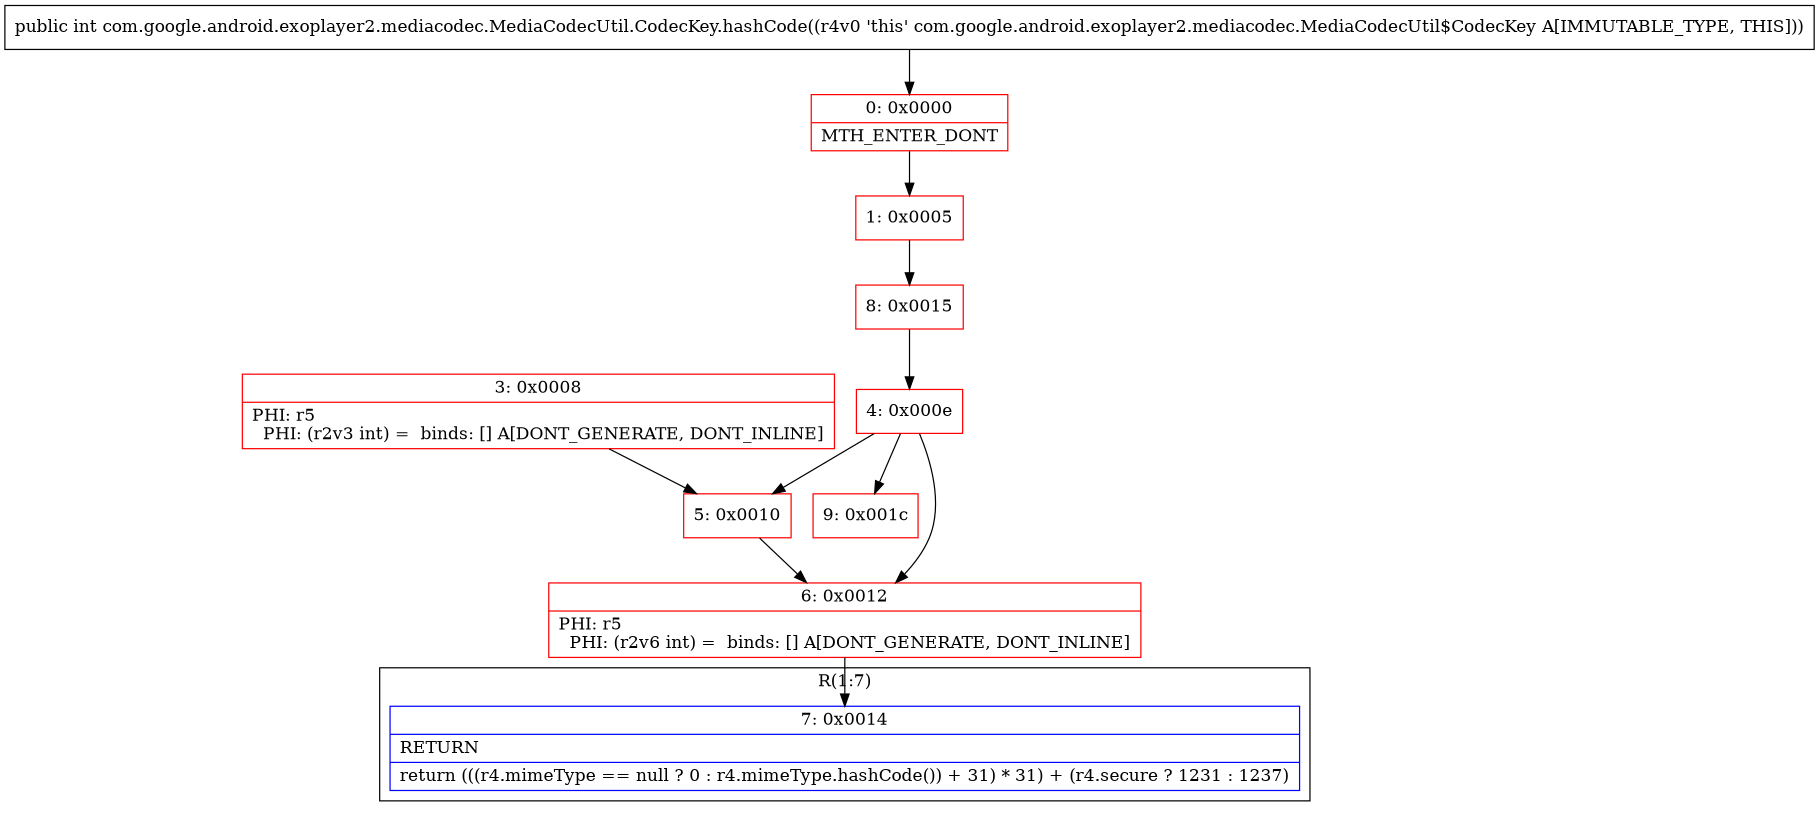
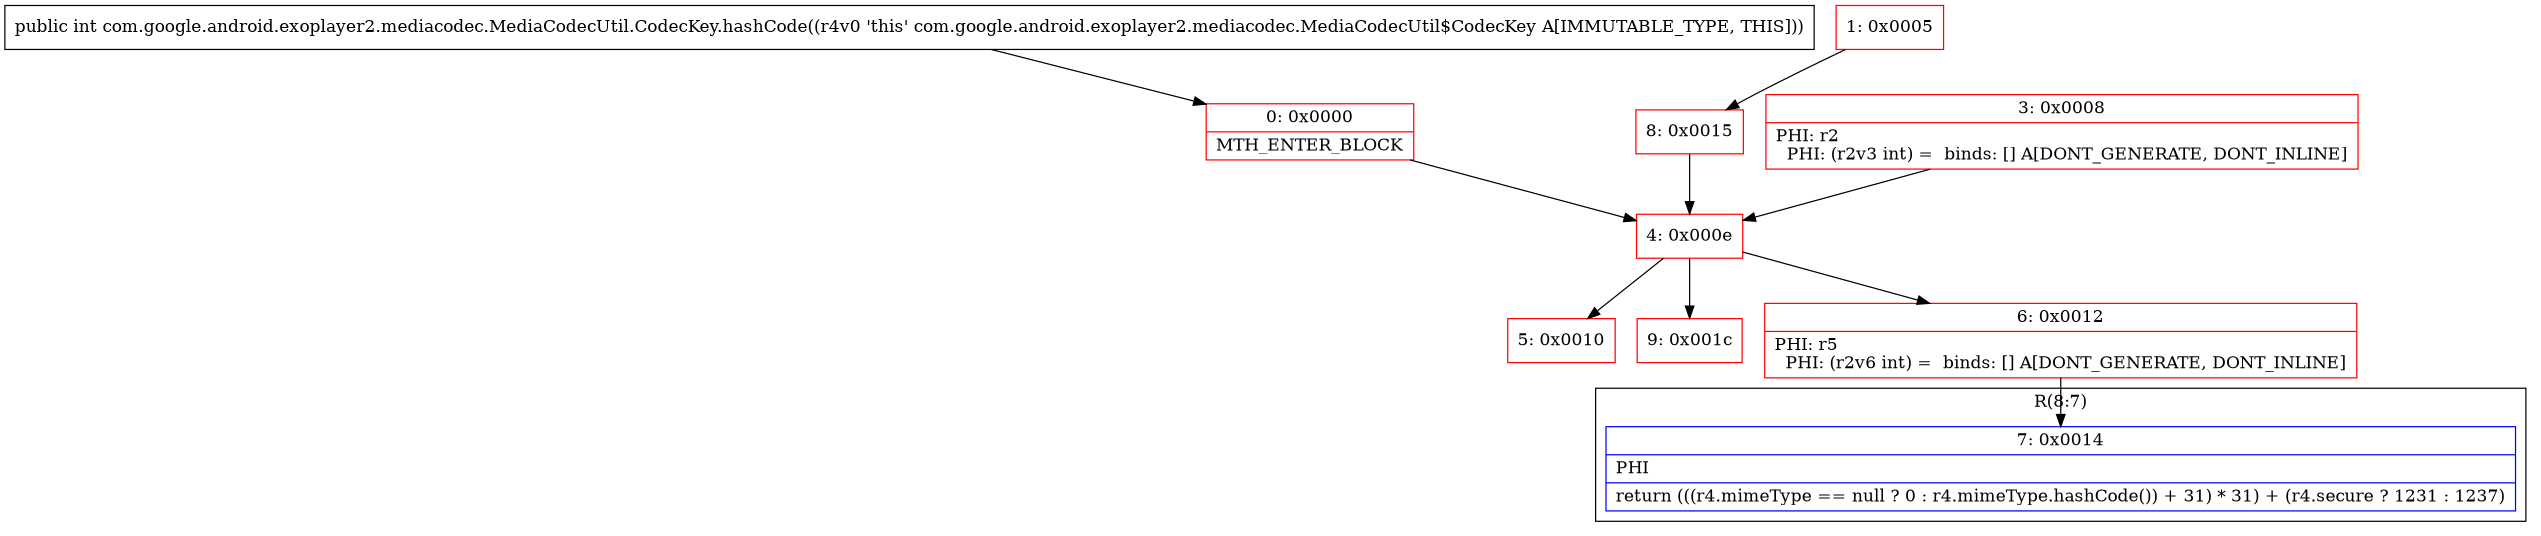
(910, 136) -> (1310, 145)
(910, 167) -> (1517, 189)
(287, 416) -> (1810, 136)
(647, 468) -> (1843, 193)
(779, 556) -> none
(845, 682) -> (2061, 402)
(440, 748) -> (1633, 468)
